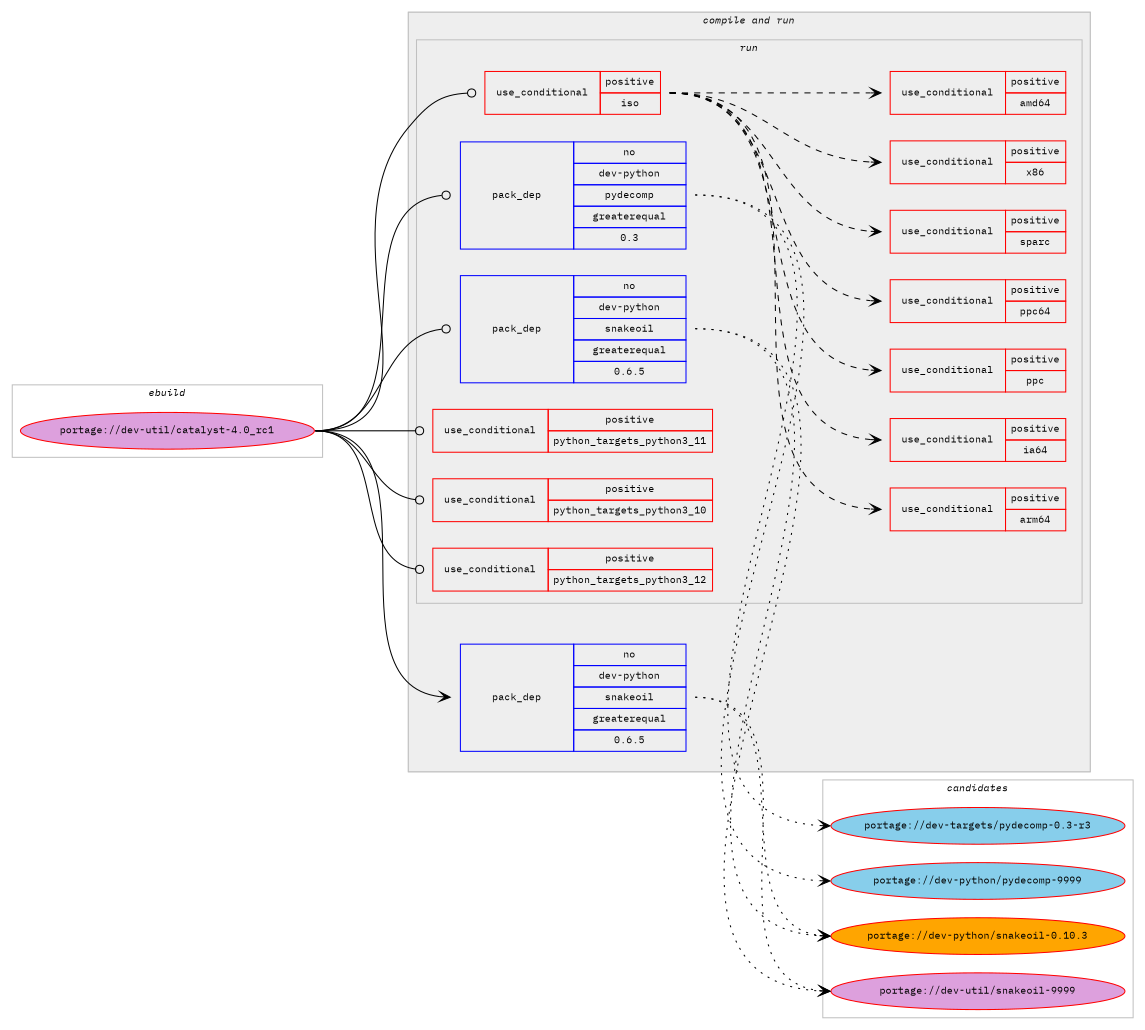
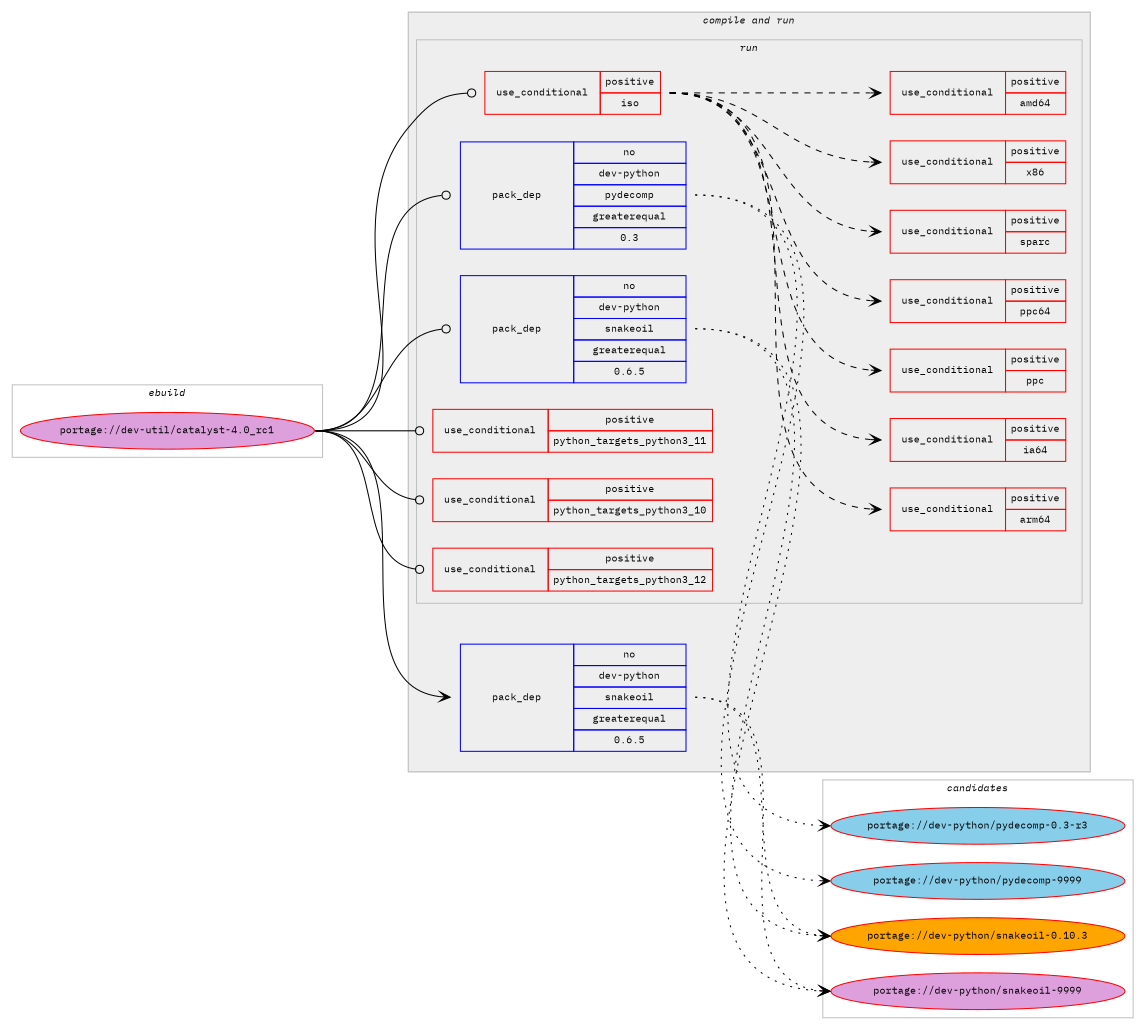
(978, 826) -> (978, 826)
(978, 991) -> (978, 991)
